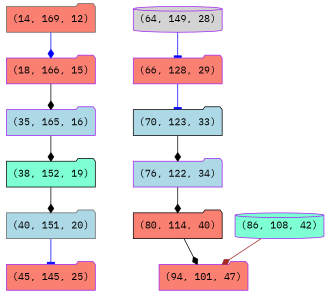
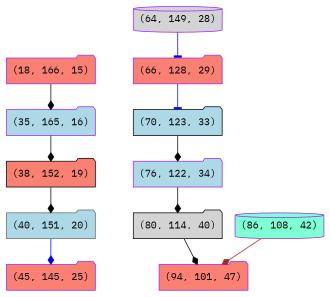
(51, 19) -> none
(51, 174) -> (51, 174)
(178, 226) -> (178, 226)
(51, 250) -> (51, 250)
